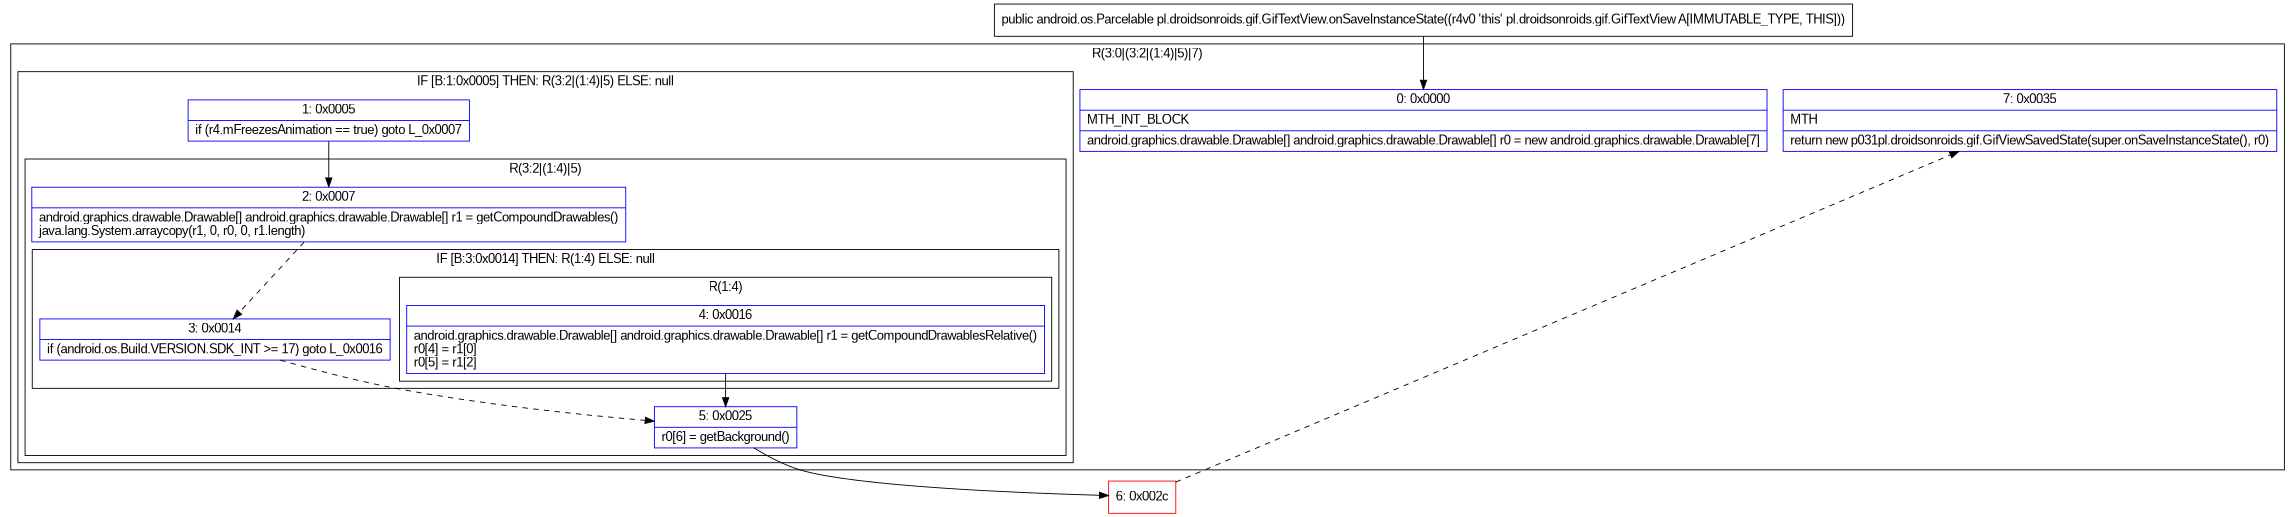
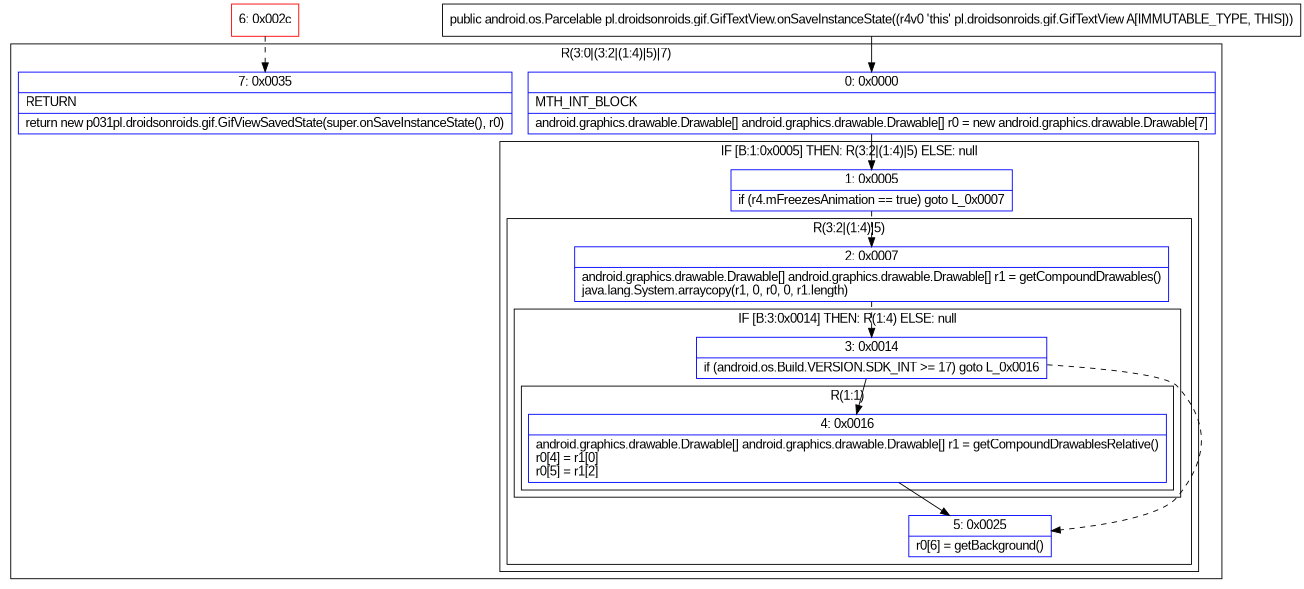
(1804, 120) -> (51, 103)
none -> (872, 147)
(329, 165) -> (872, 224)
(726, 288) -> (847, 396)
none -> (863, 392)
(924, 487) -> none
